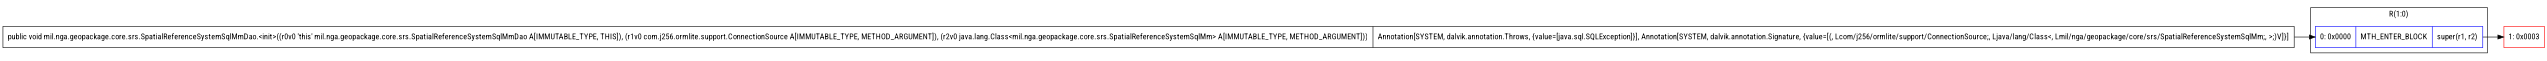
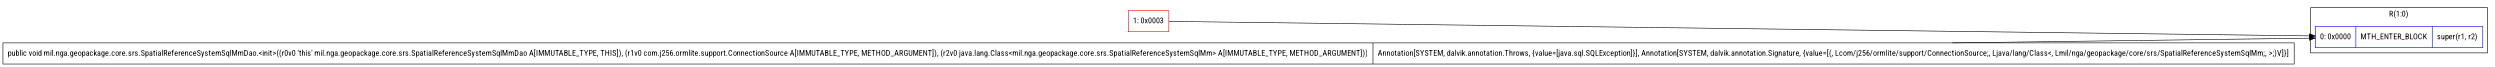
(2491, 37) -> (1739, 29)
